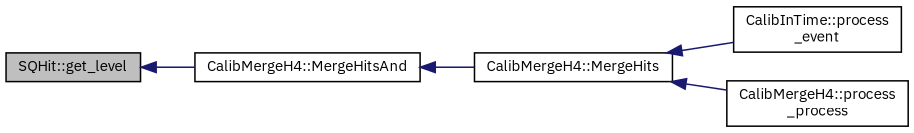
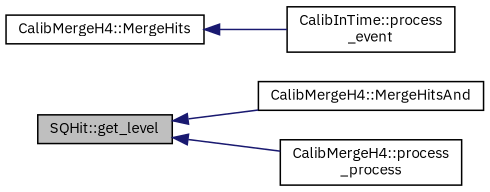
(455, 67) -> none
(706, 87) -> (234, 145)
